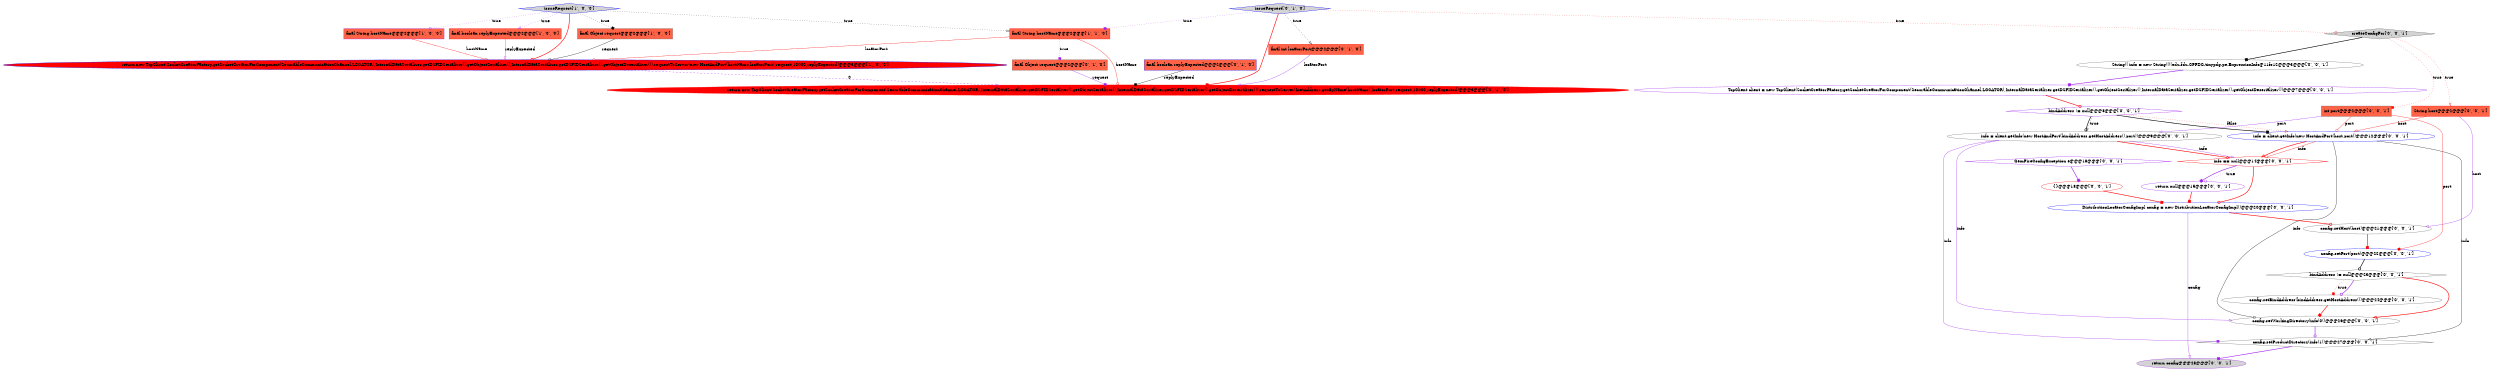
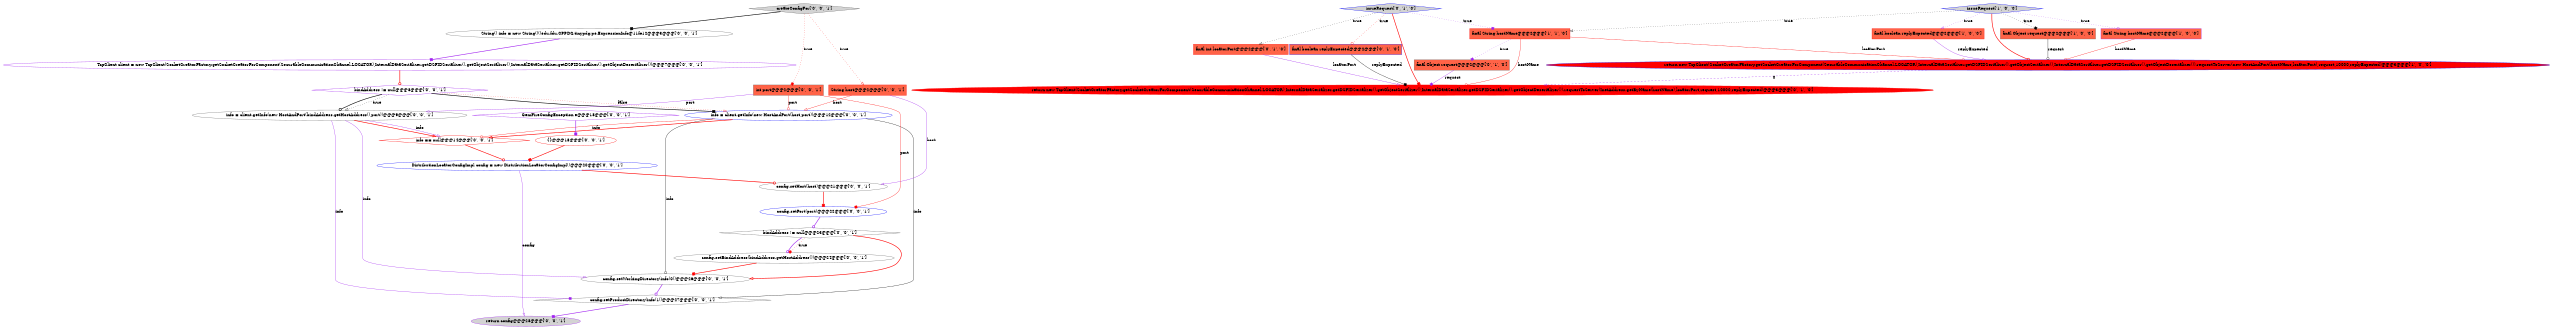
(1827, 21) -> (1369, 28)
(2193, 187) -> none
(2362, 264) -> (817, 221)
